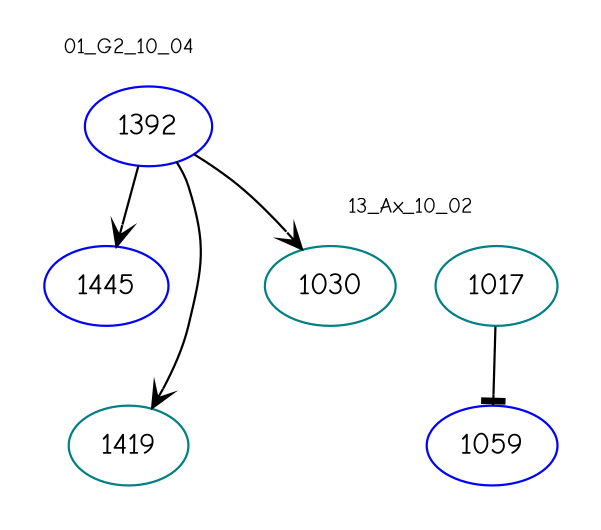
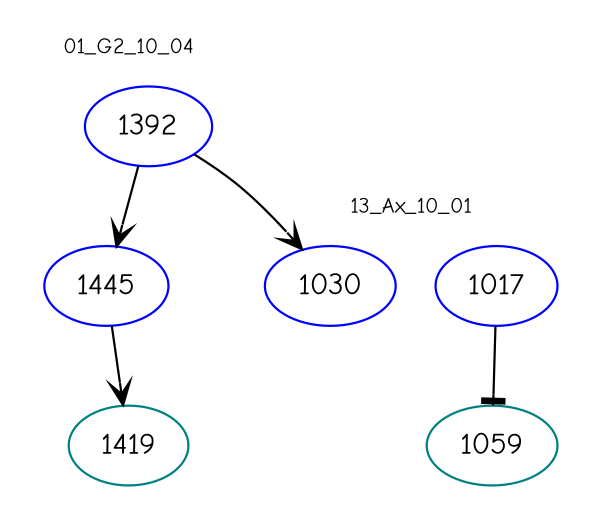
(411, 207) -> (411, 207)
(199, 276) -> (116, 354)
(330, 286) -> (330, 286)
(497, 286) -> (497, 286)
(492, 446) -> (492, 446)
